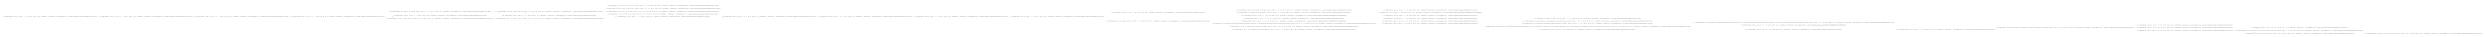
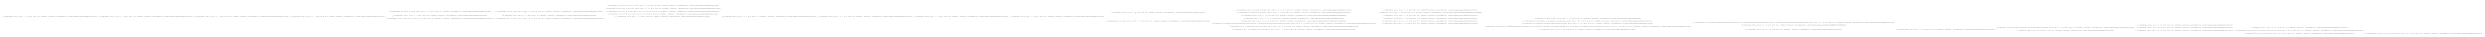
none -> (2066, 31)
